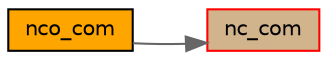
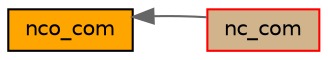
(159, 44) -> (180, 16)
